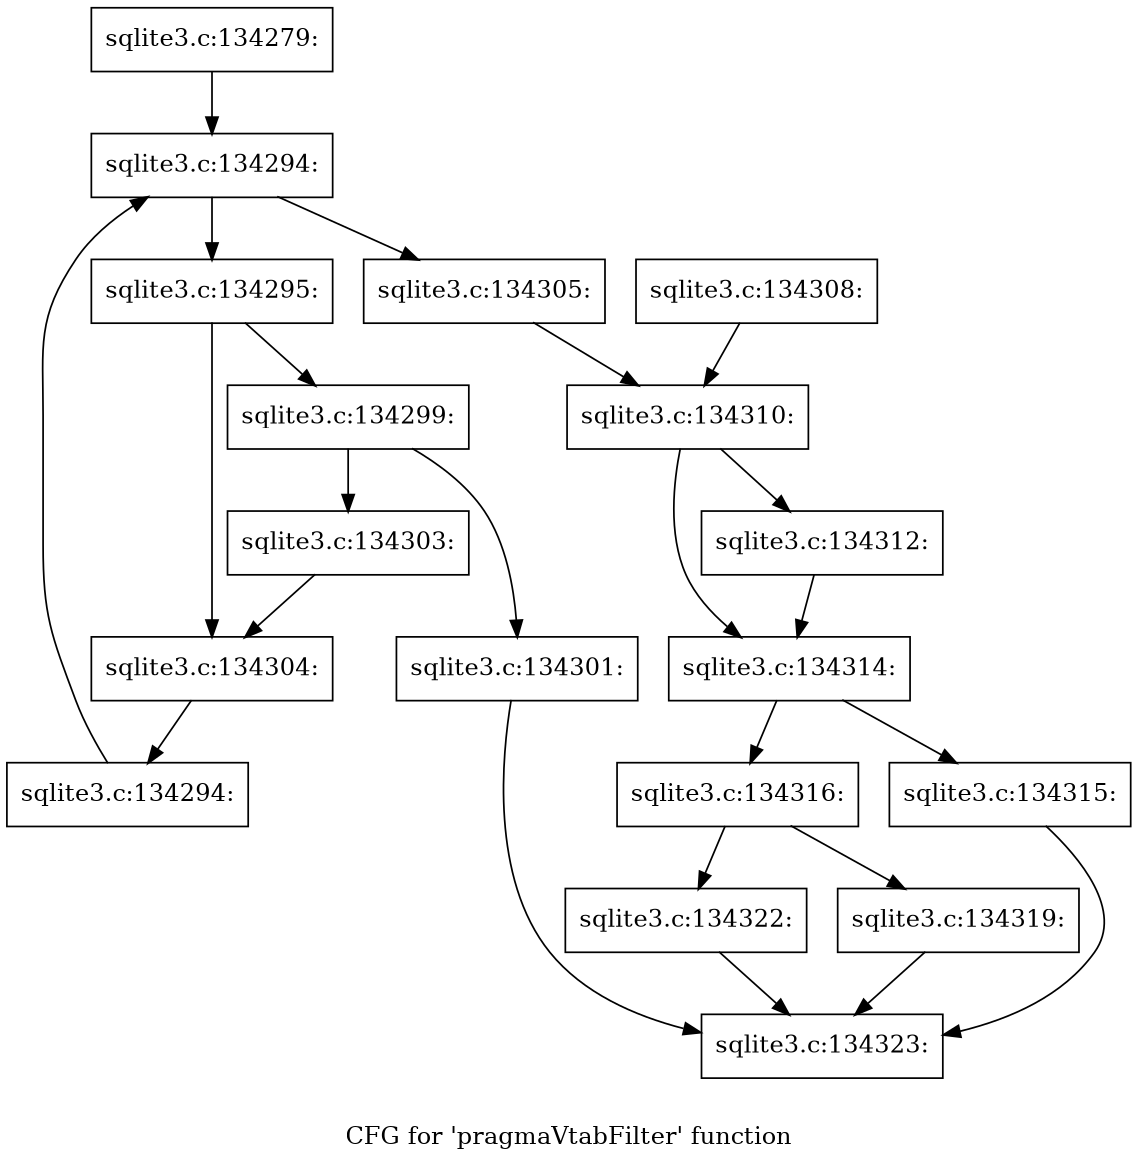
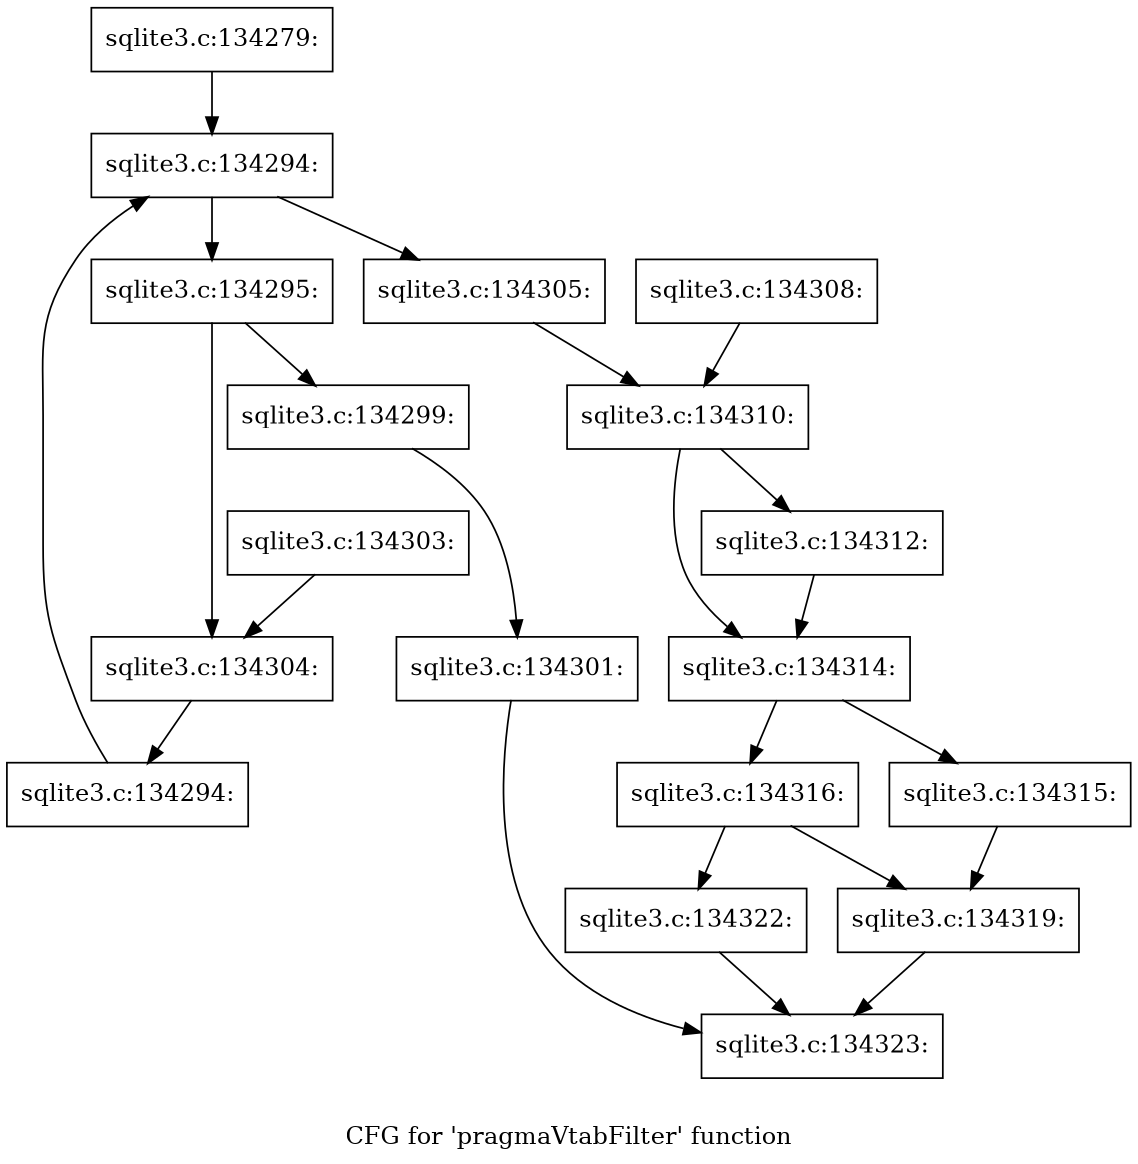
(348, 472) -> none
(1091, 957) -> (988, 849)
